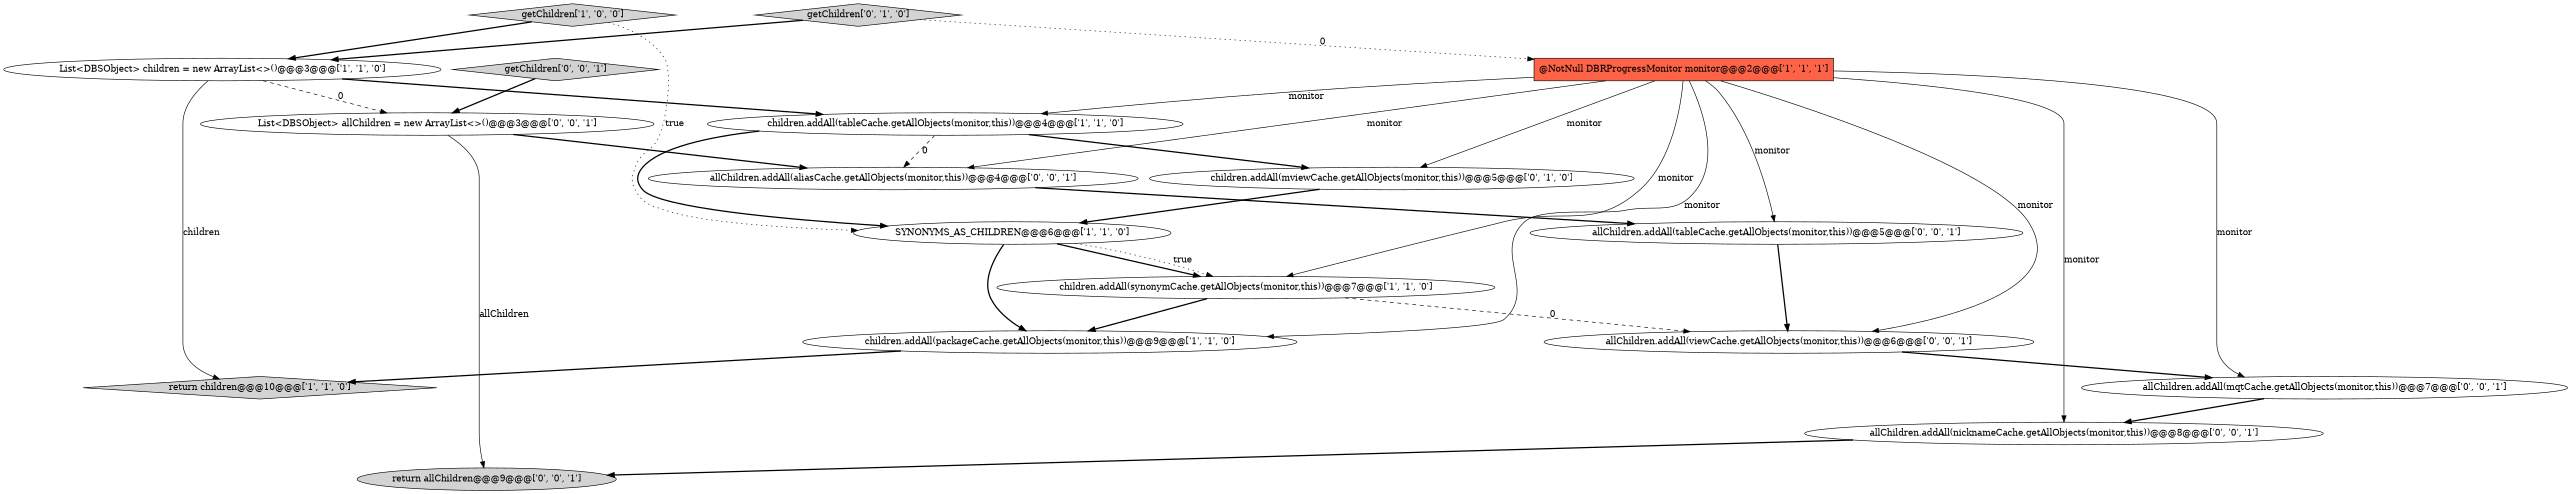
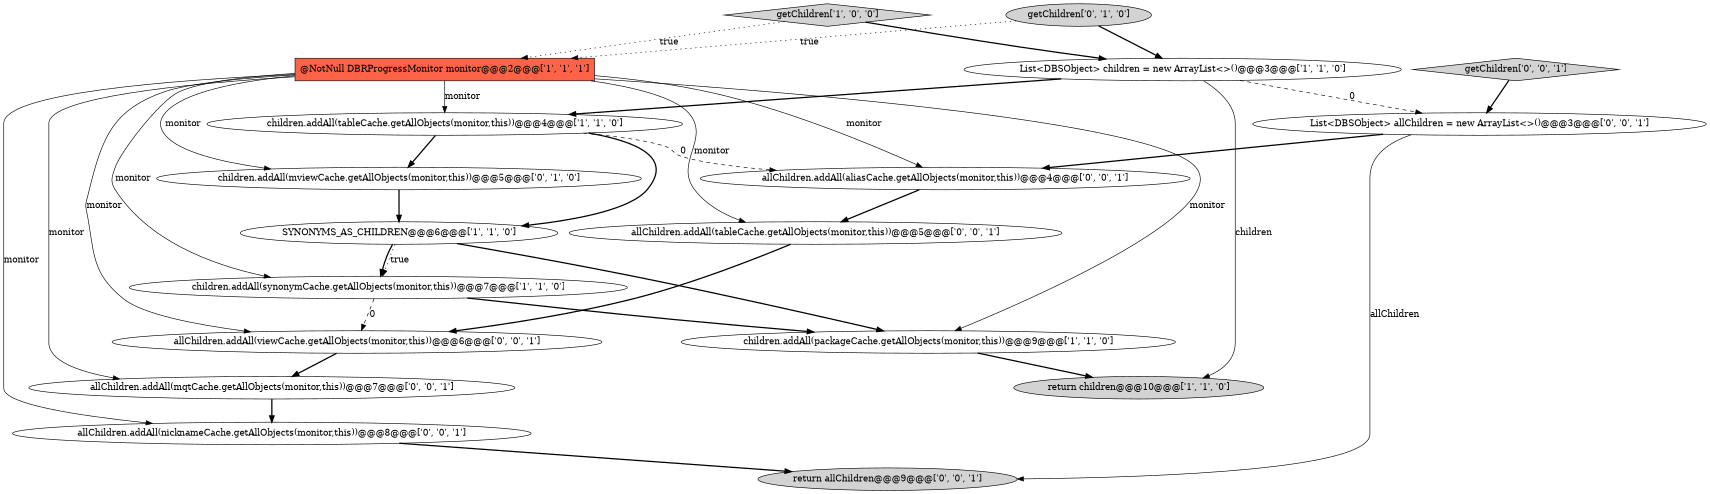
(858, 15) -> (1079, 15)
(1323, 42) -> (810, 42)
(639, 196) -> (656, 40)
(260, 388) -> (1139, 388)
